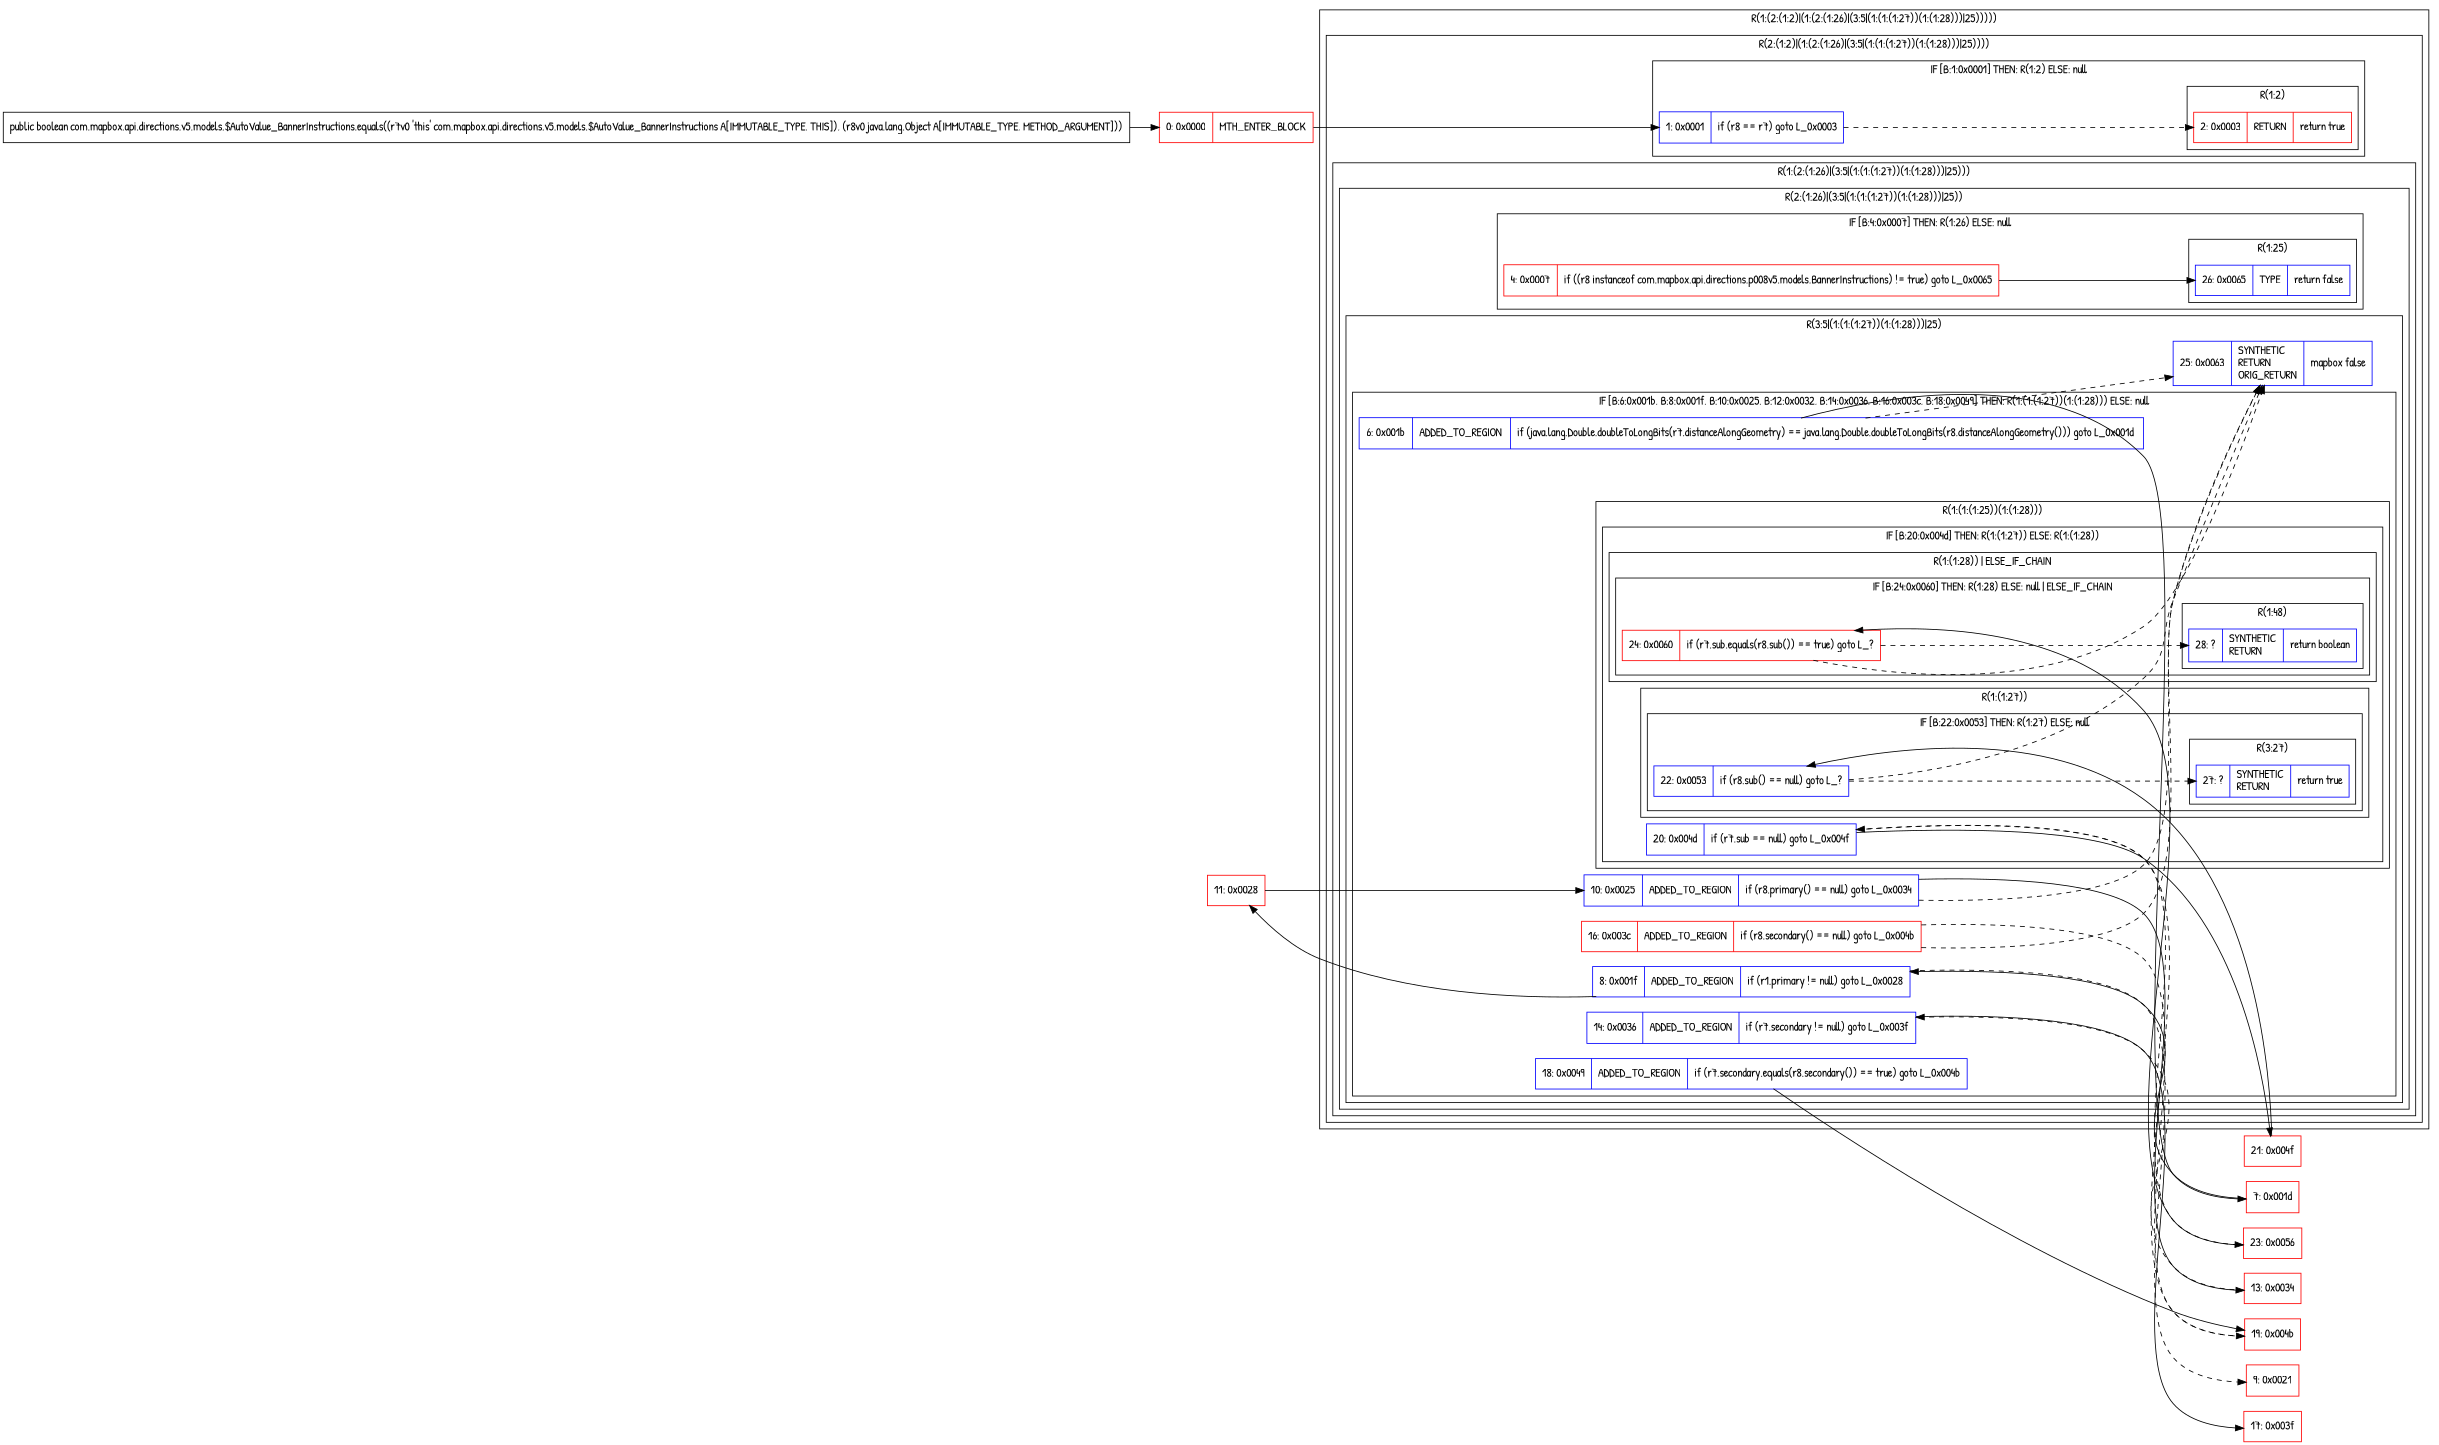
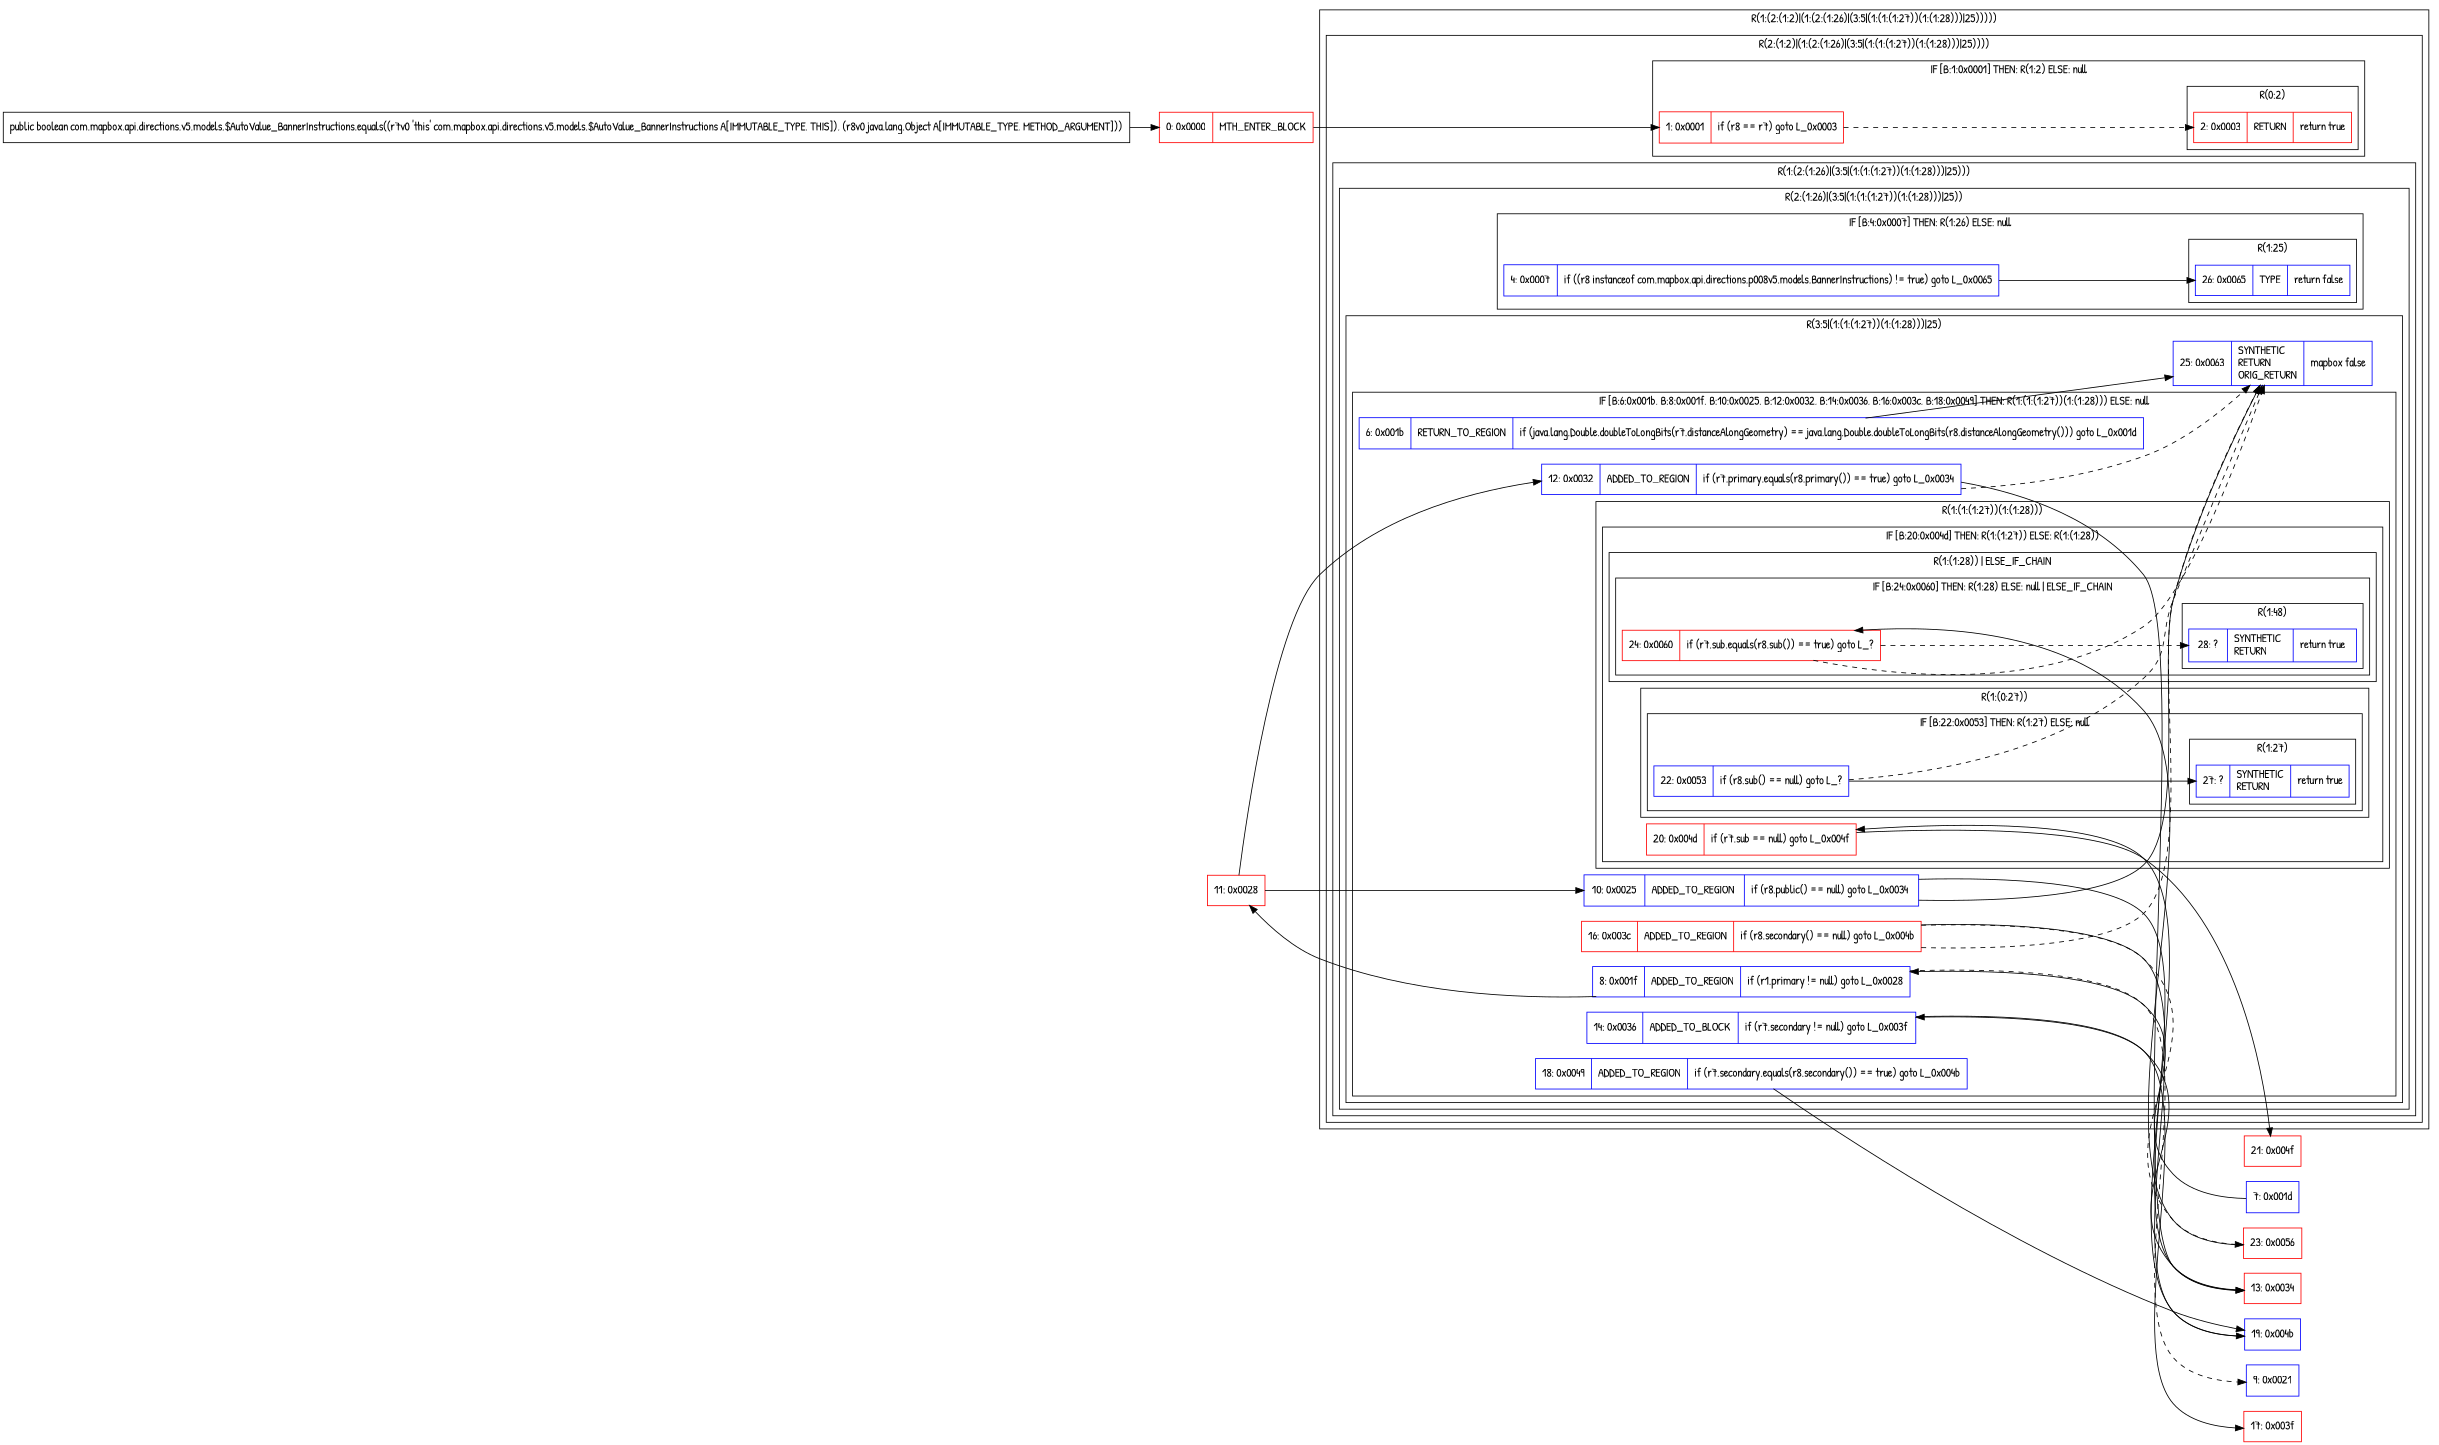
(2273, 96) -> (2273, 96)
(1751, 127) -> (1751, 127)
(1751, 280) -> (1751, 280)
(1985, 402) -> (2015, 398)
(1461, 433) -> (1462, 433)
none -> (1751, 479)
(1993, 511) -> (1993, 511)
(2320, 645) -> (2322, 645)
(2005, 698) -> (2005, 698)
(2163, 728) -> none
(2273, 749) -> (2273, 749)
(2018, 781) -> (2018, 781)
(2142, 798) -> none
(1751, 839) -> (1751, 839)
(2116, 880) -> (2116, 880)
(1829, 890) -> (1830, 890)
(2165, 927) -> (2173, 1024)
(2145, 961) -> (2164, 1055)
(2168, 981) -> (2169, 960)
(1691, 1027) -> (1690, 1027)
(2165, 1085) -> (2165, 1085)
(2273, 1197) -> (2273, 1197)
(2273, 1334) -> (2273, 1334)
(2273, 1381) -> (2273, 1381)
